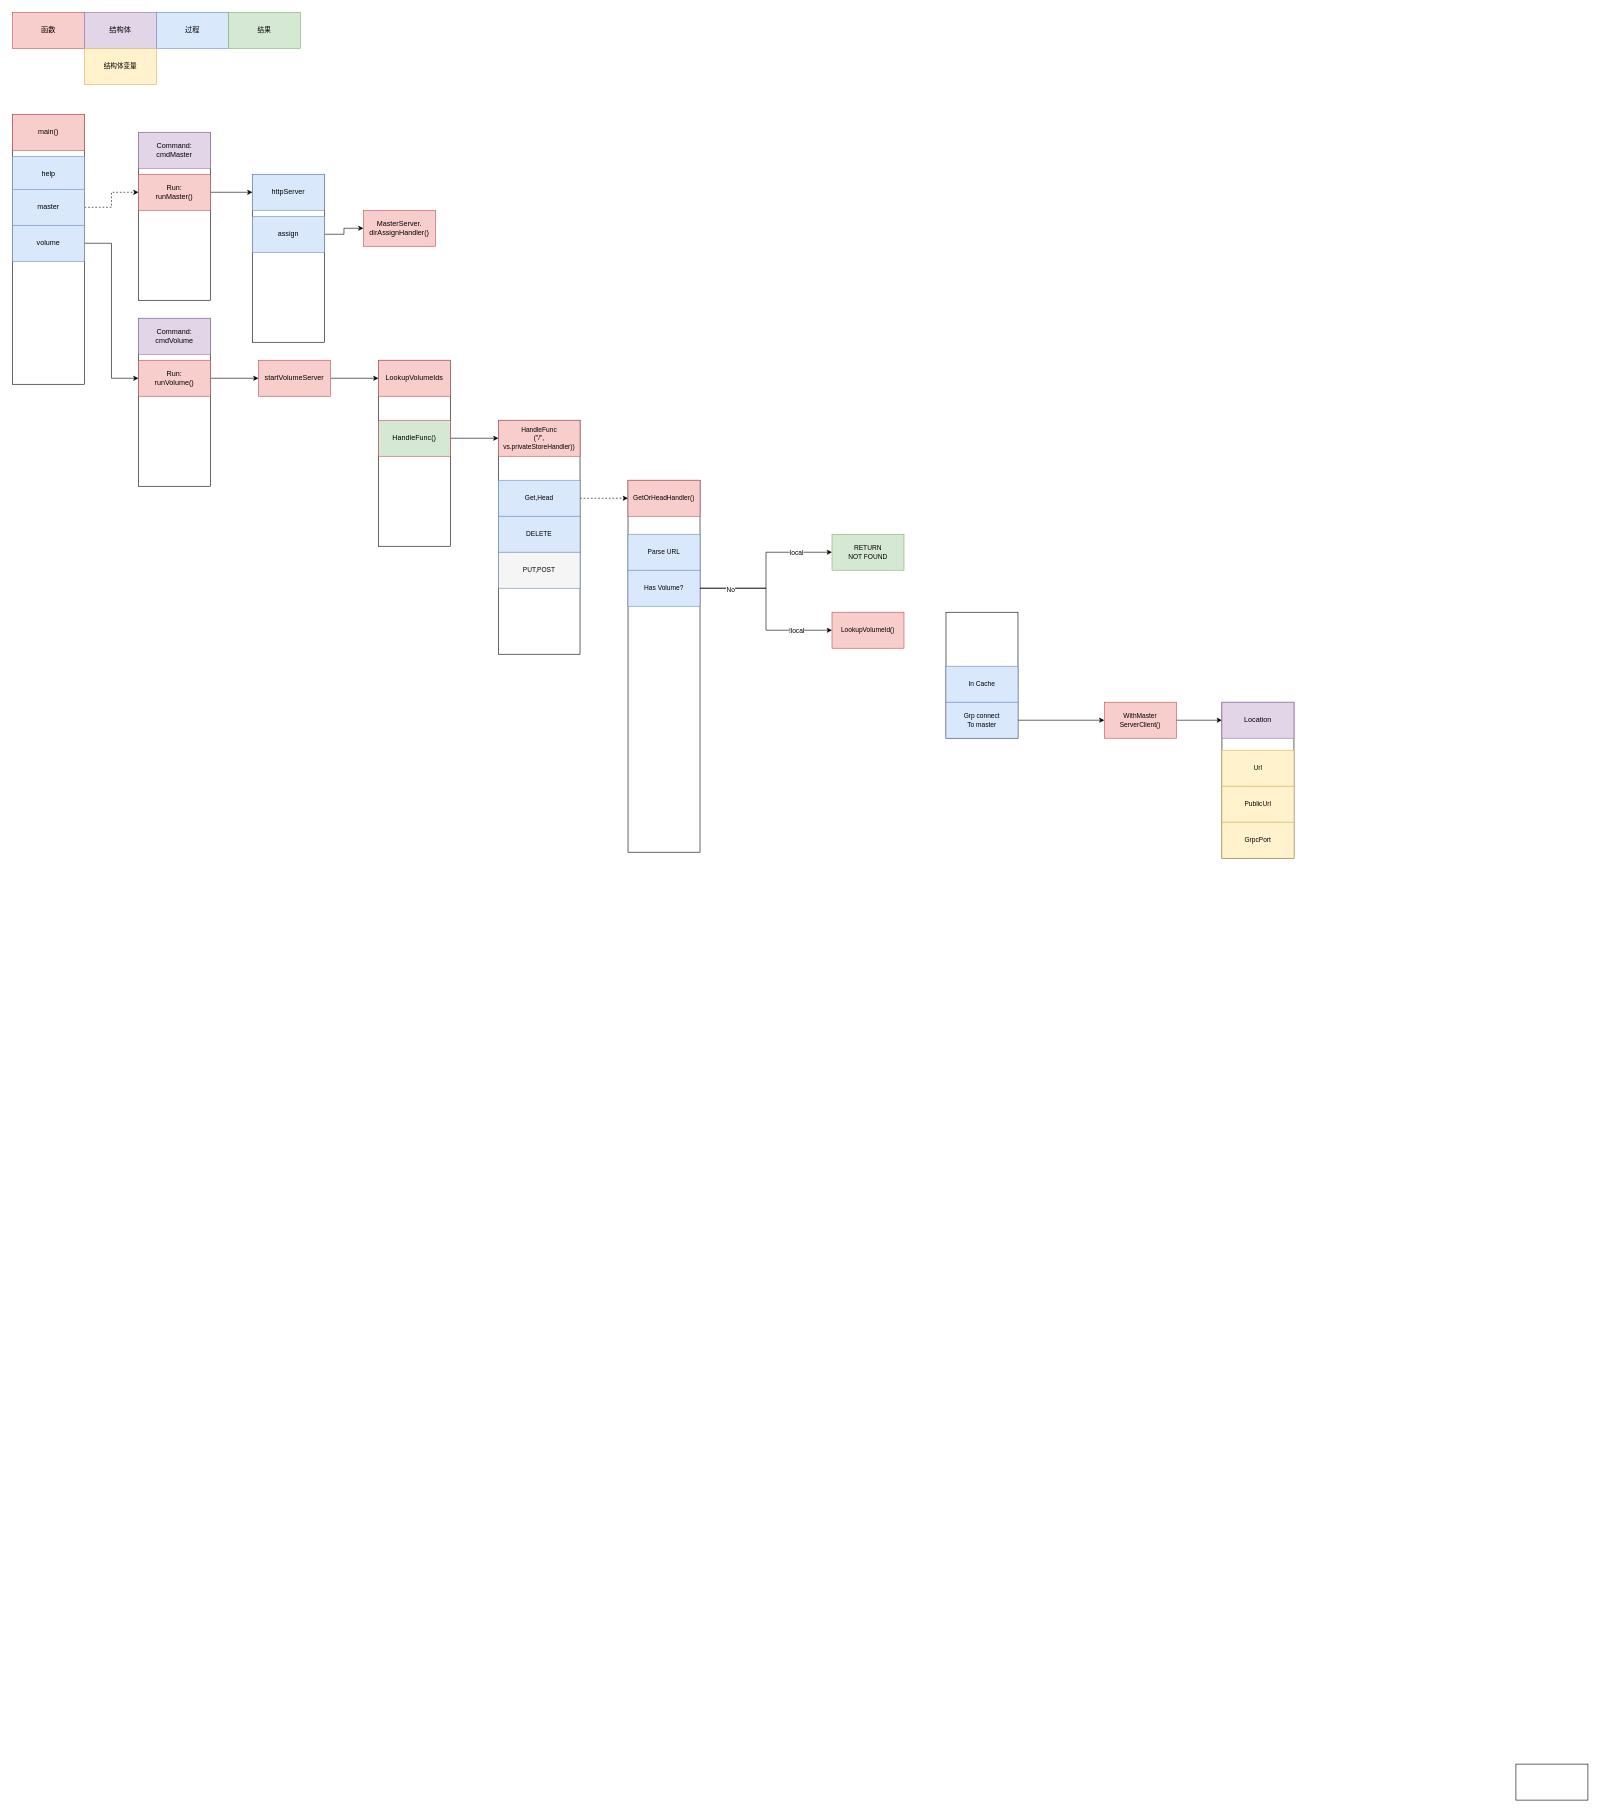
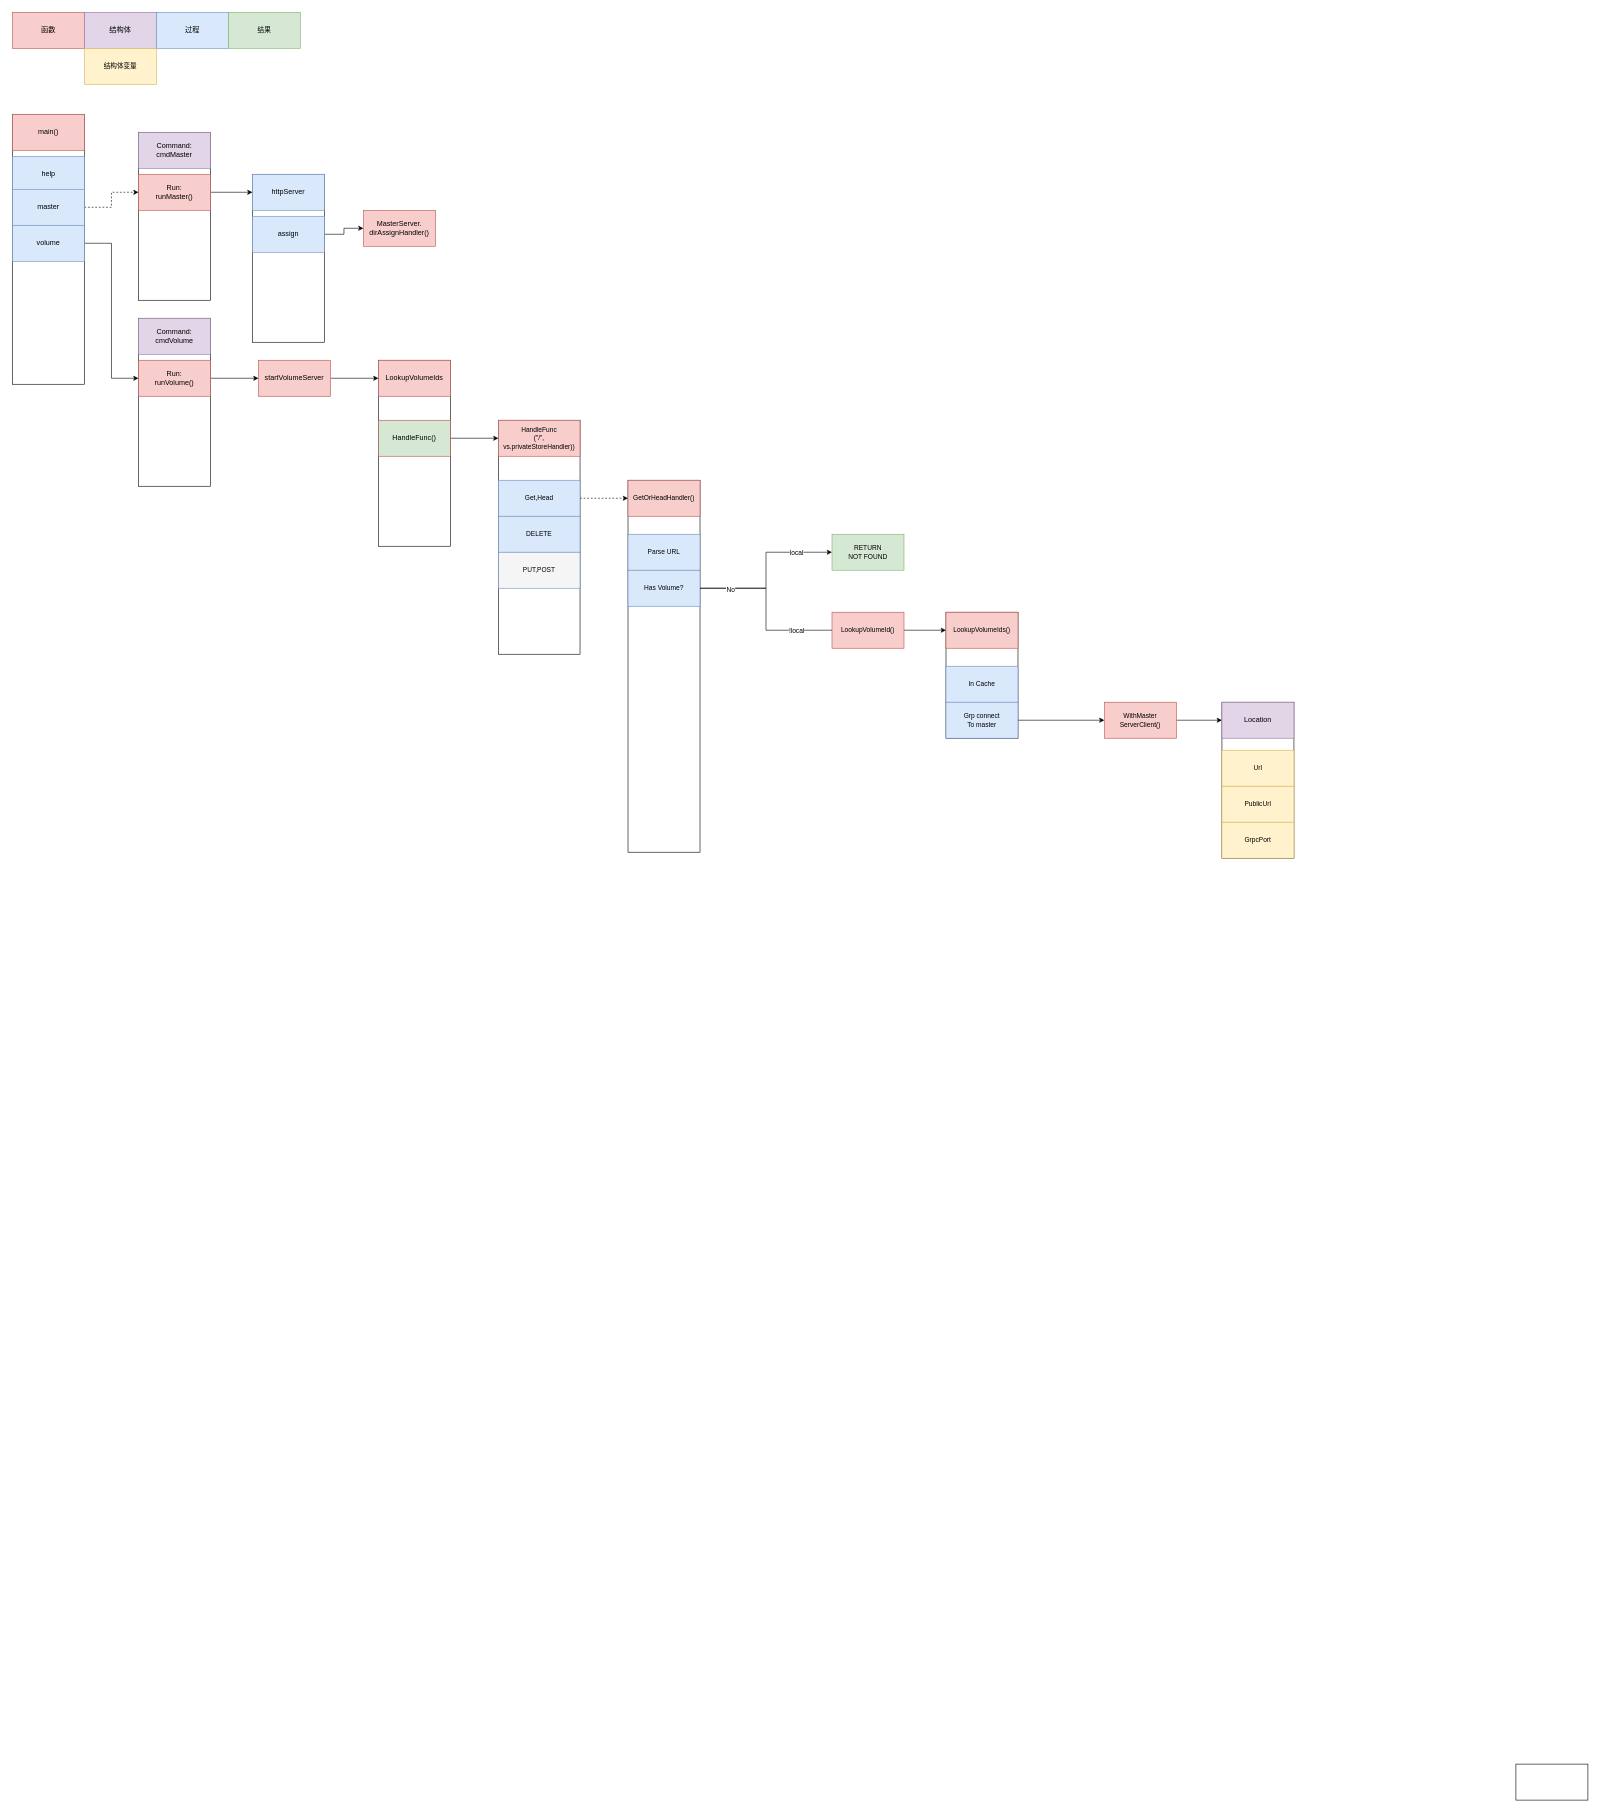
(826, 630) -> (828, 630)
none -> (940, 630)
none -> (982, 630)
